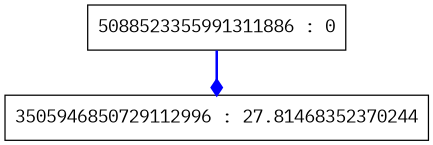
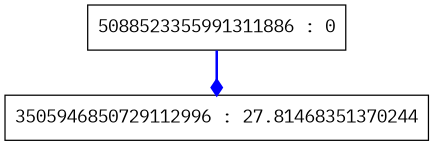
(217, 118) -> (217, 118)
